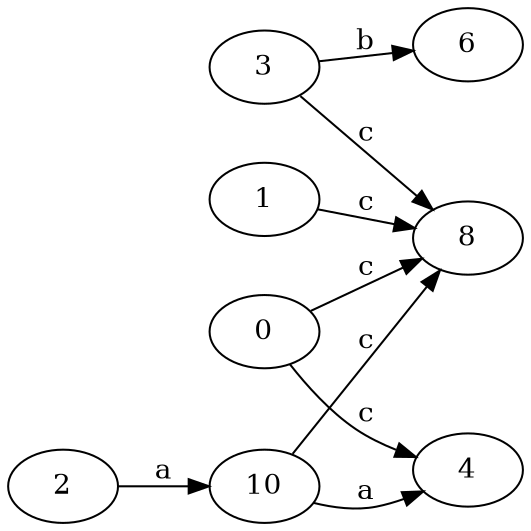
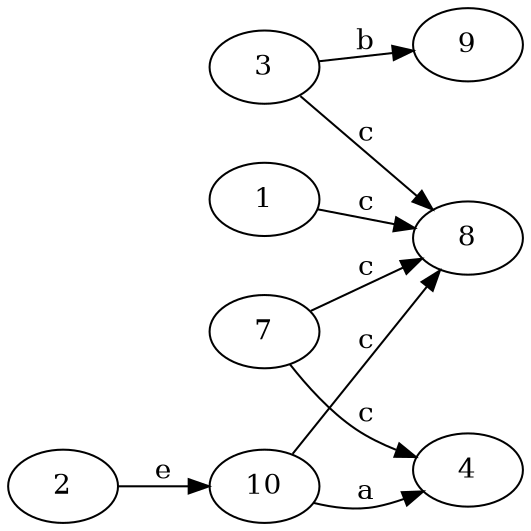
(468, 45) -> (468, 45)
(265, 332) -> (265, 332)
(164, 471) -> (164, 471)
